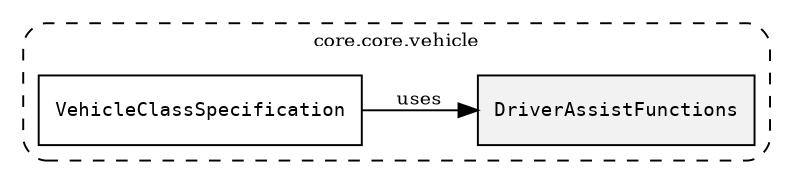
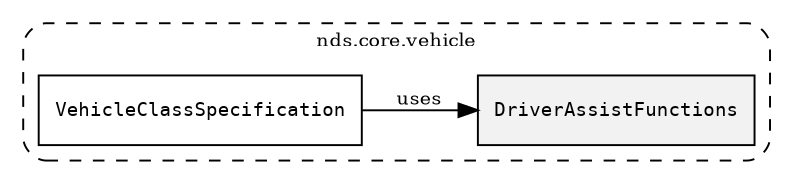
(397, 42) -> (397, 42)
